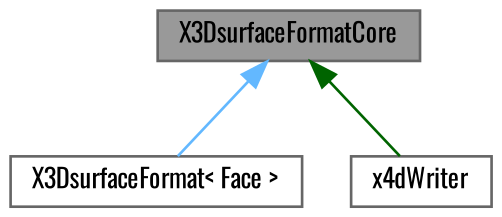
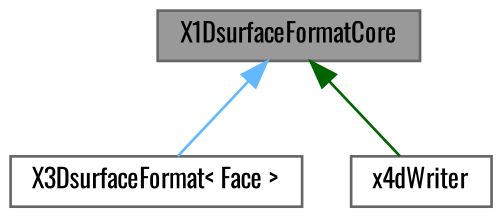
(289, 36) -> (289, 36)
